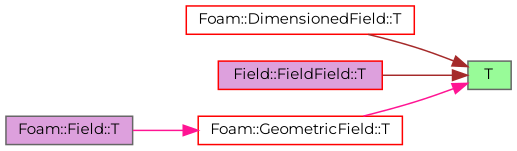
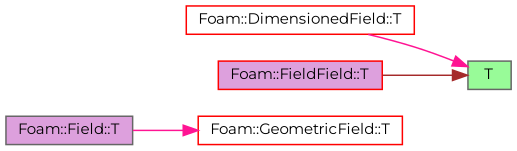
(411, 46) -> (411, 46)
(300, 75) -> (300, 75)
(409, 104) -> none
